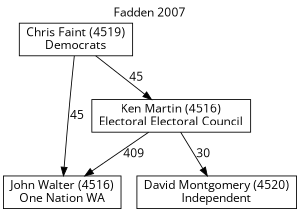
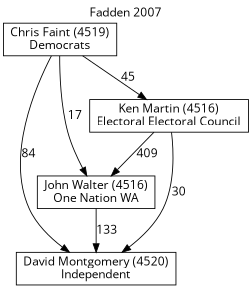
(77, 116) -> (75, 116)
none -> (21, 156)
none -> (96, 226)
